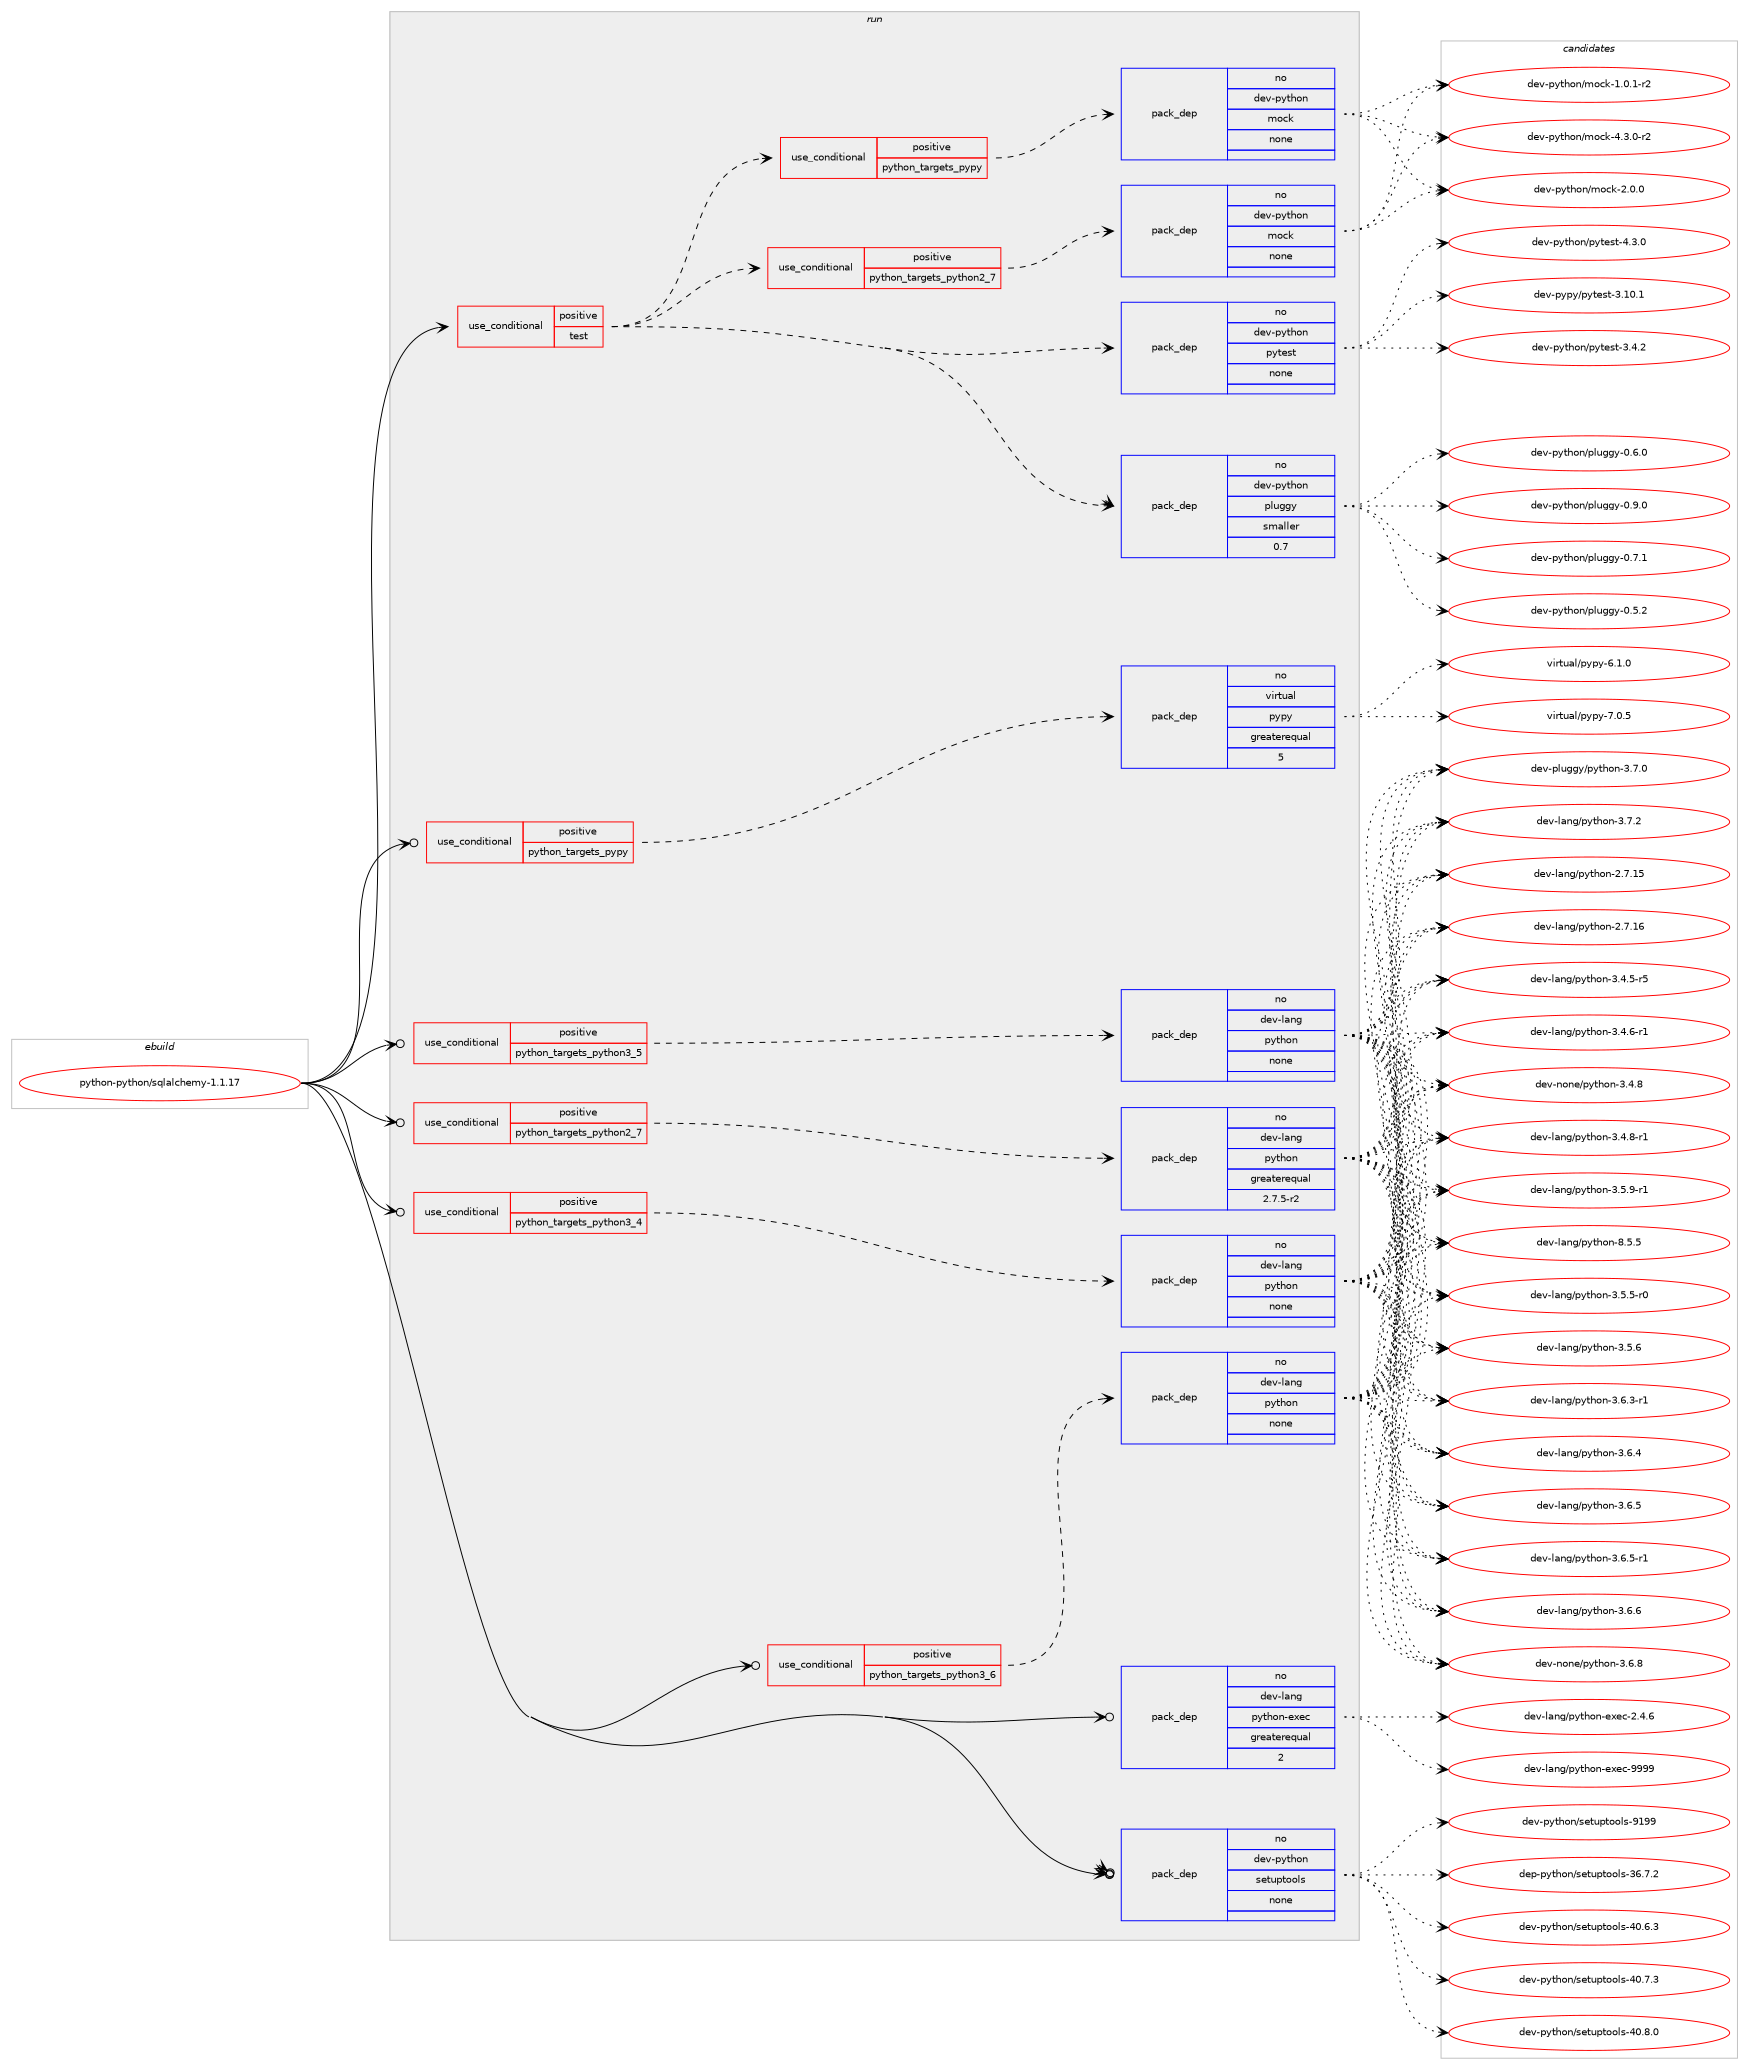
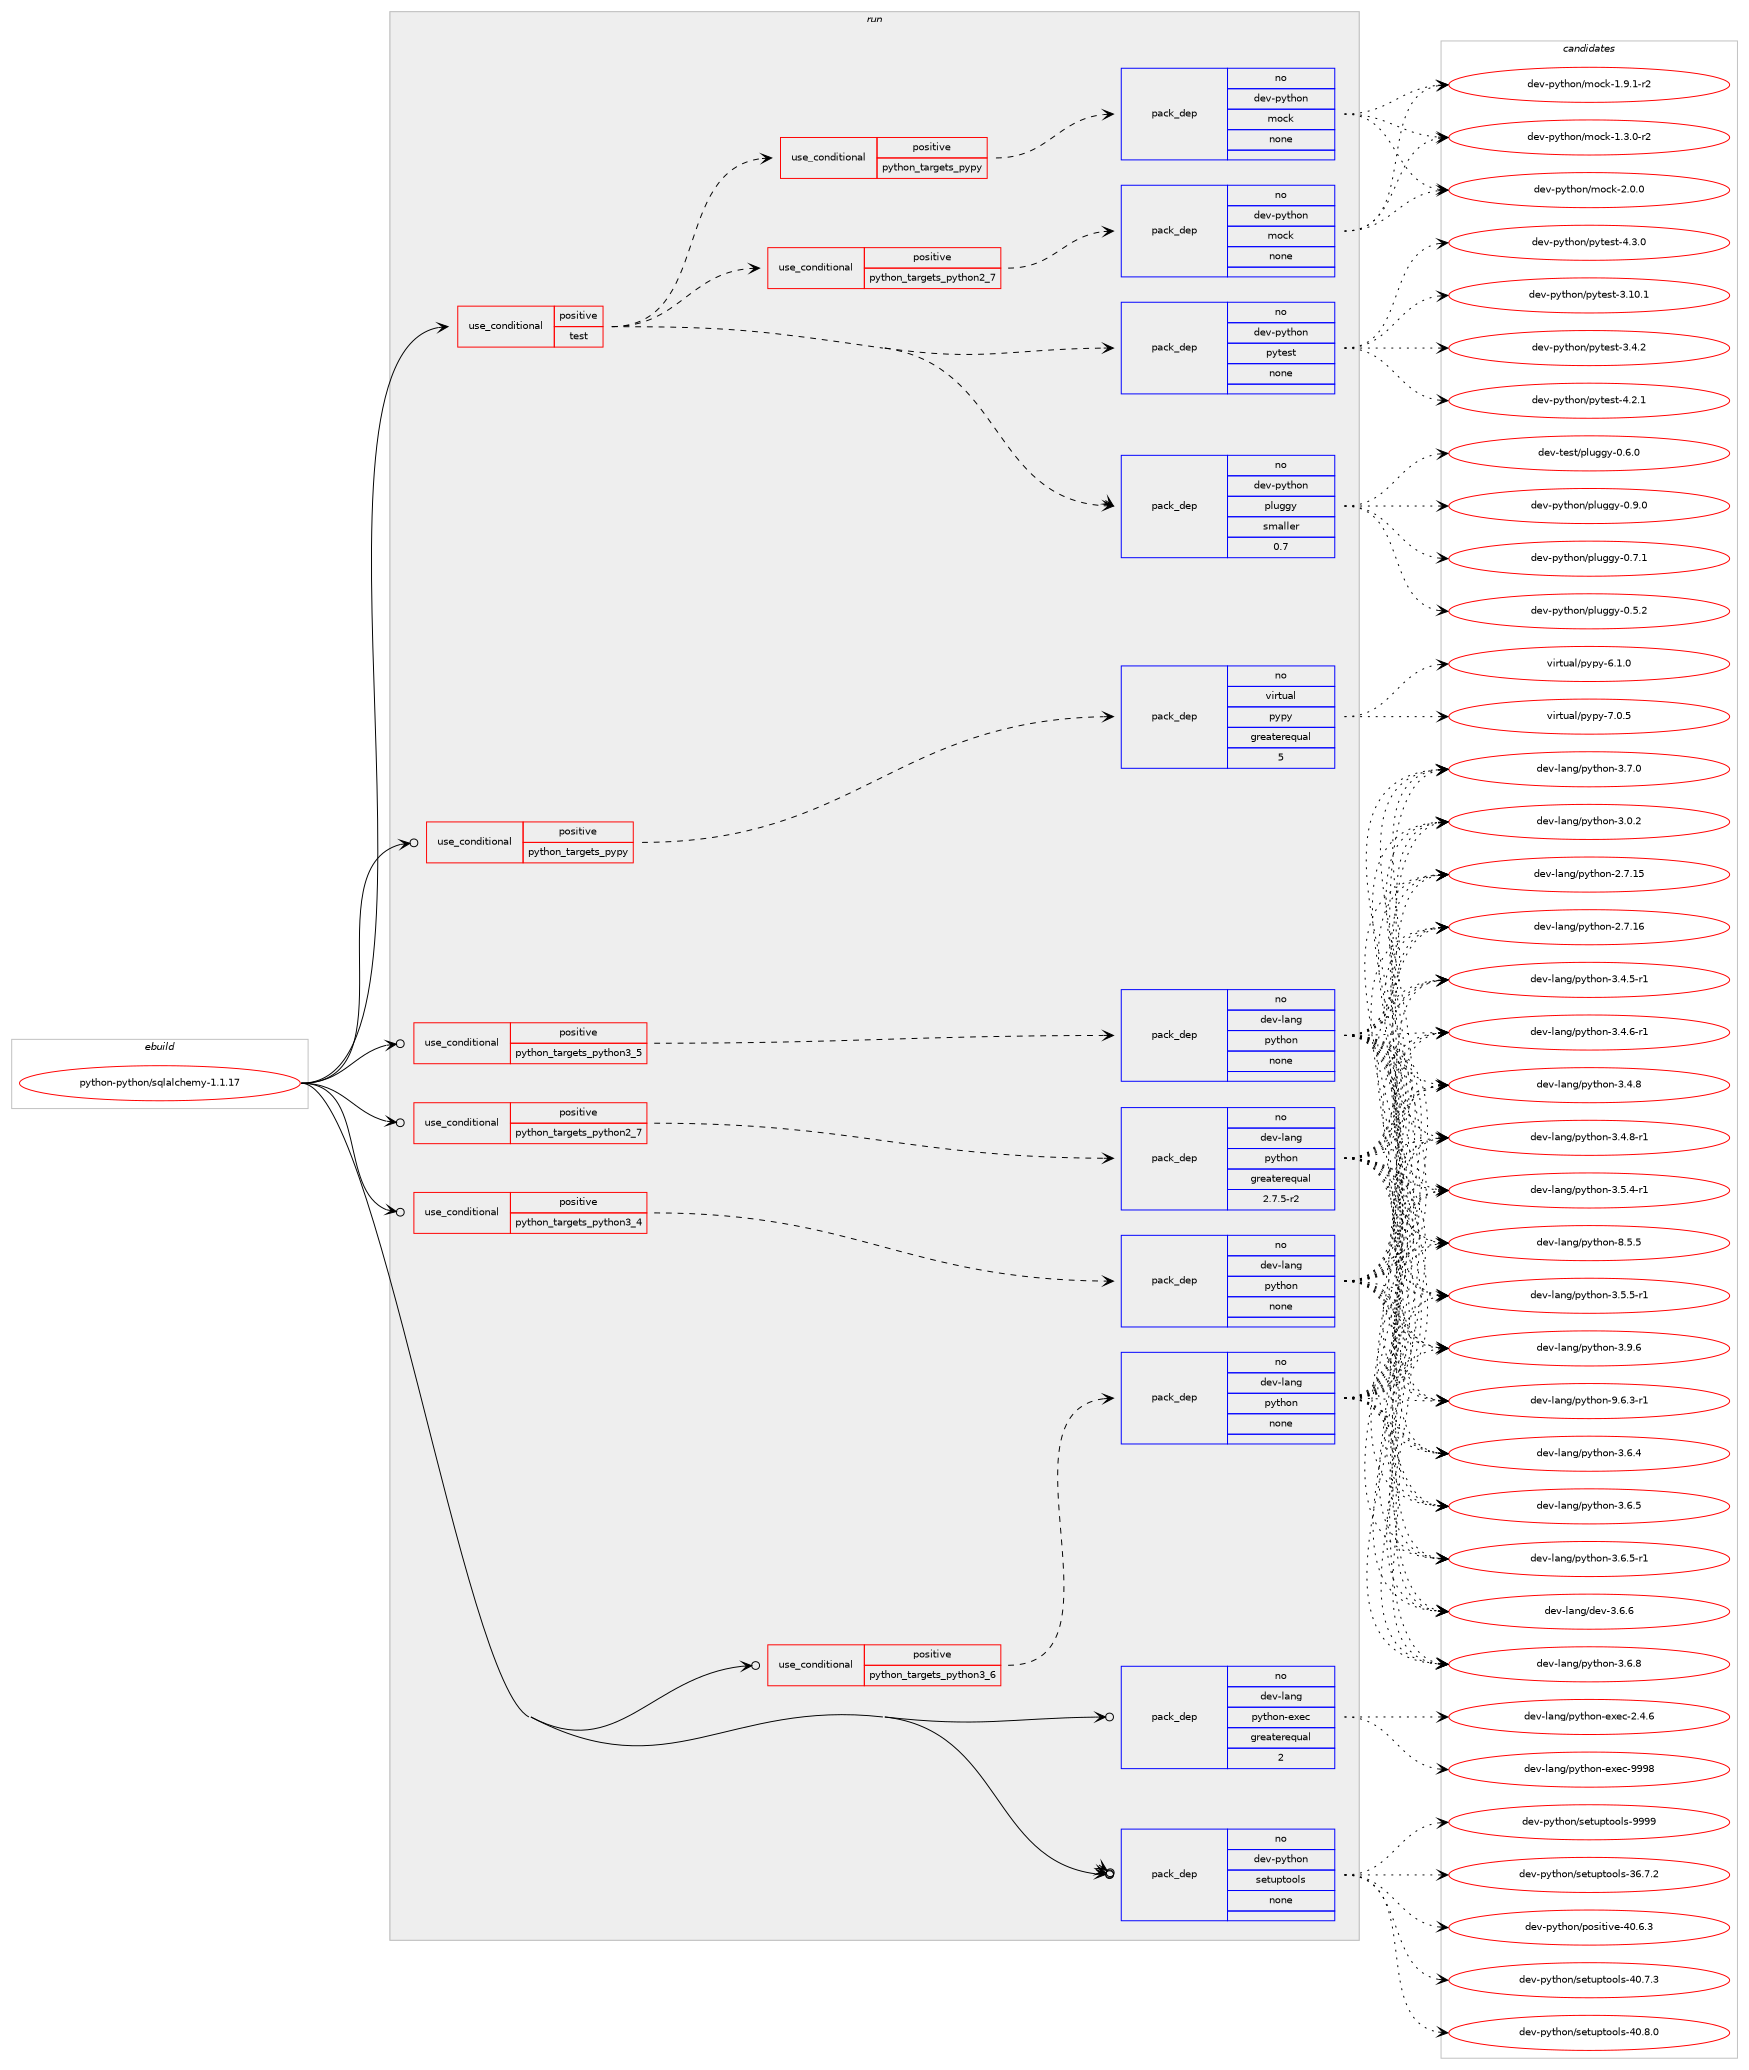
(1589, 85) -> (1589, 85)
(1589, 137) -> (1589, 137)
(1589, 295) -> (1589, 295)
none -> (1589, 401)
(1589, 453) -> (1589, 453)
(1589, 769) -> (1589, 769)
(1589, 822) -> (1589, 822)
(1589, 980) -> (1589, 980)
(1589, 1085) -> (1589, 1085)
(1589, 1190) -> (1589, 1190)
(1589, 1296) -> (1589, 1296)
(1589, 1348) -> (1589, 1348)
(1589, 1401) -> (1589, 1401)
(1589, 1612) -> (1589, 1612)
(1589, 1664) -> (1589, 1664)
(1589, 1770) -> (1589, 1770)
(1589, 1822) -> (1589, 1822)
(1589, 1875) -> (1589, 1875)
(1589, 1928) -> (1589, 1928)
